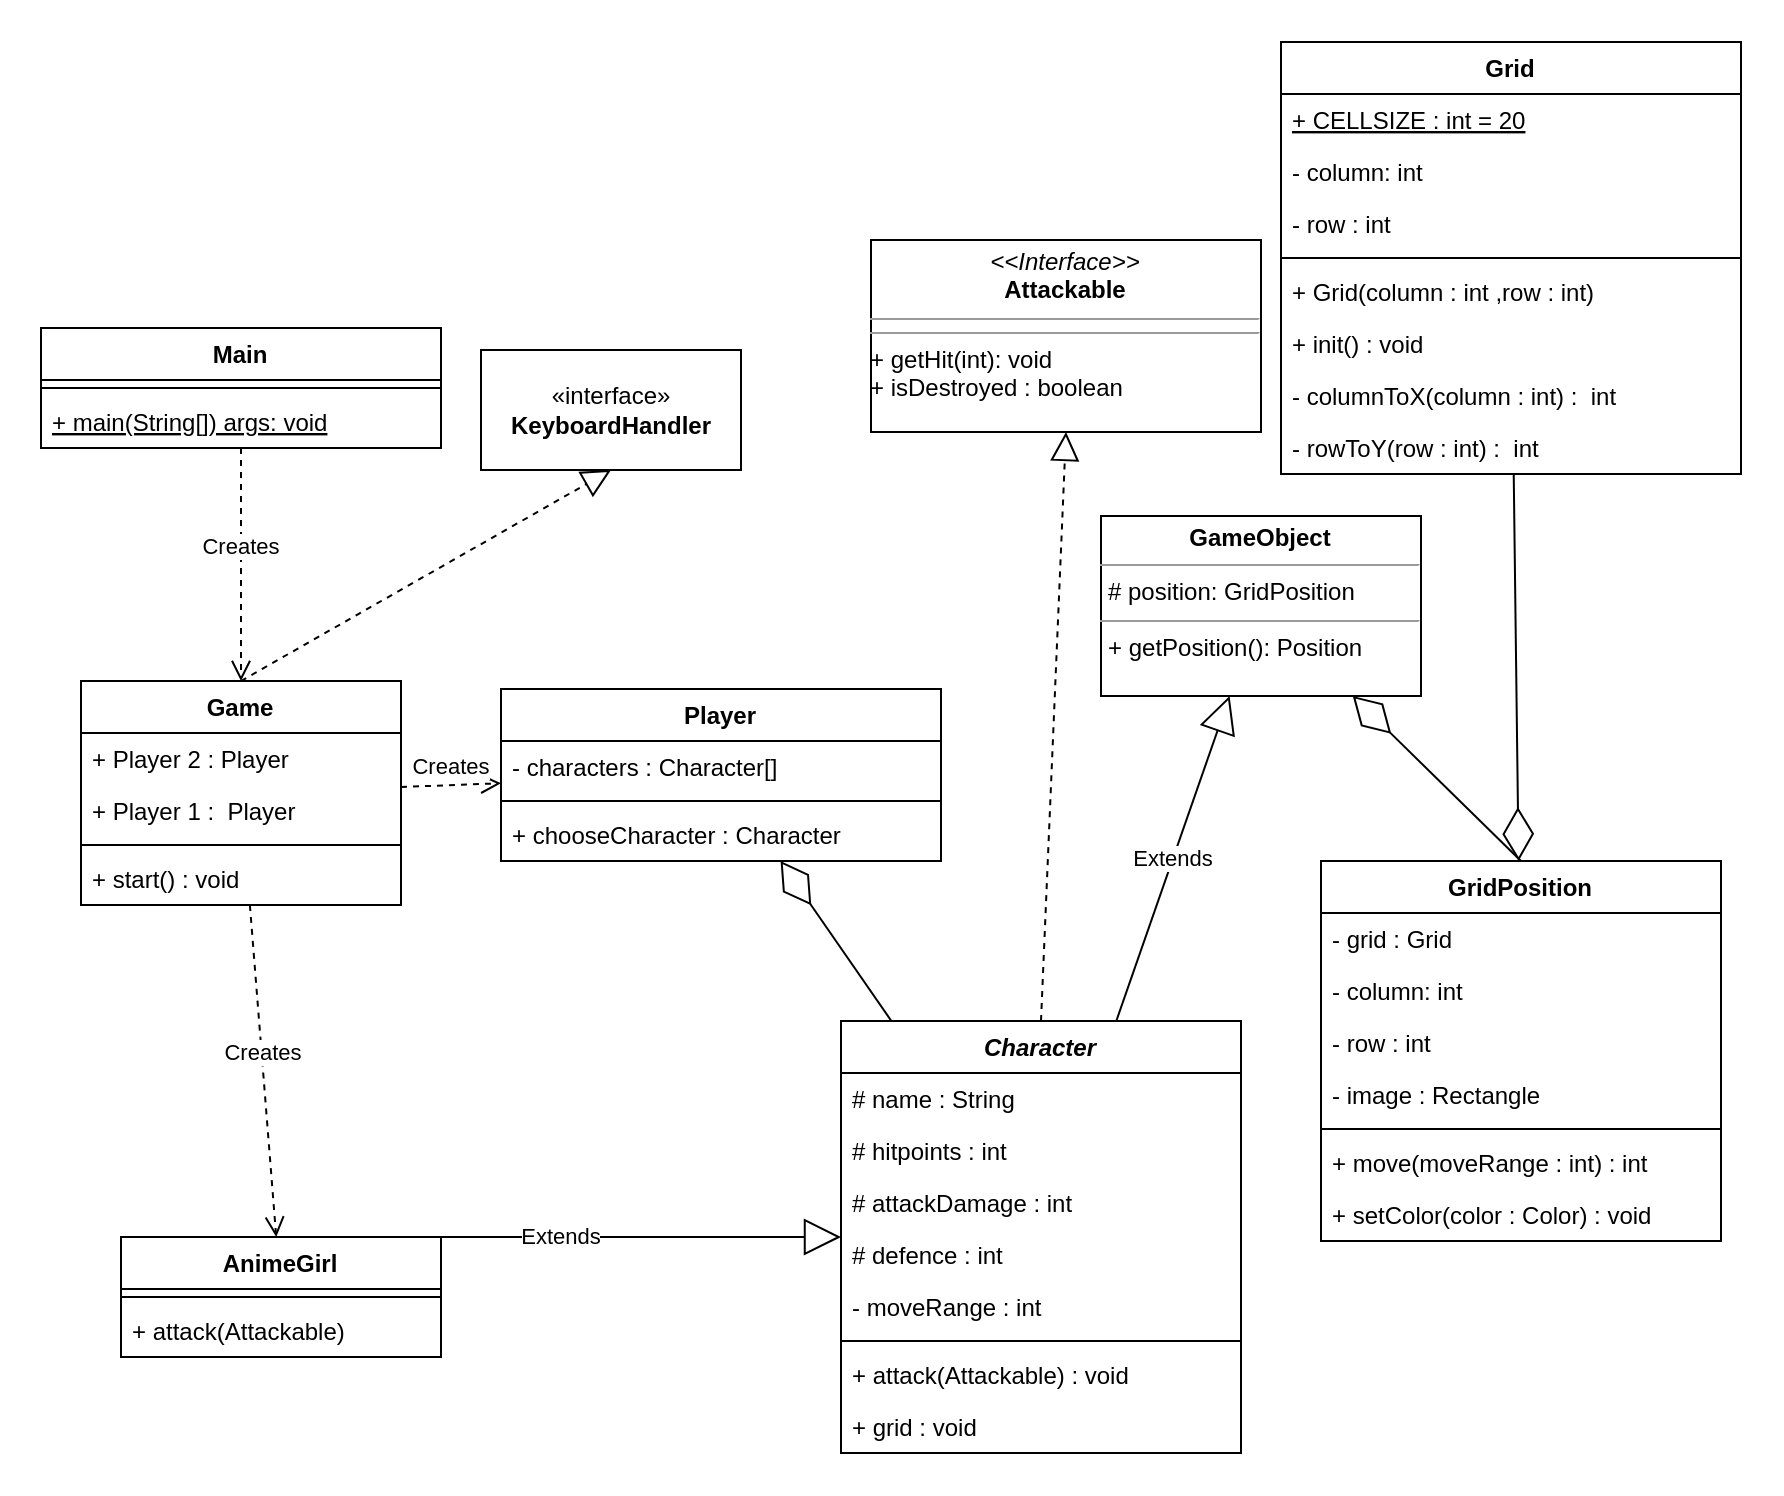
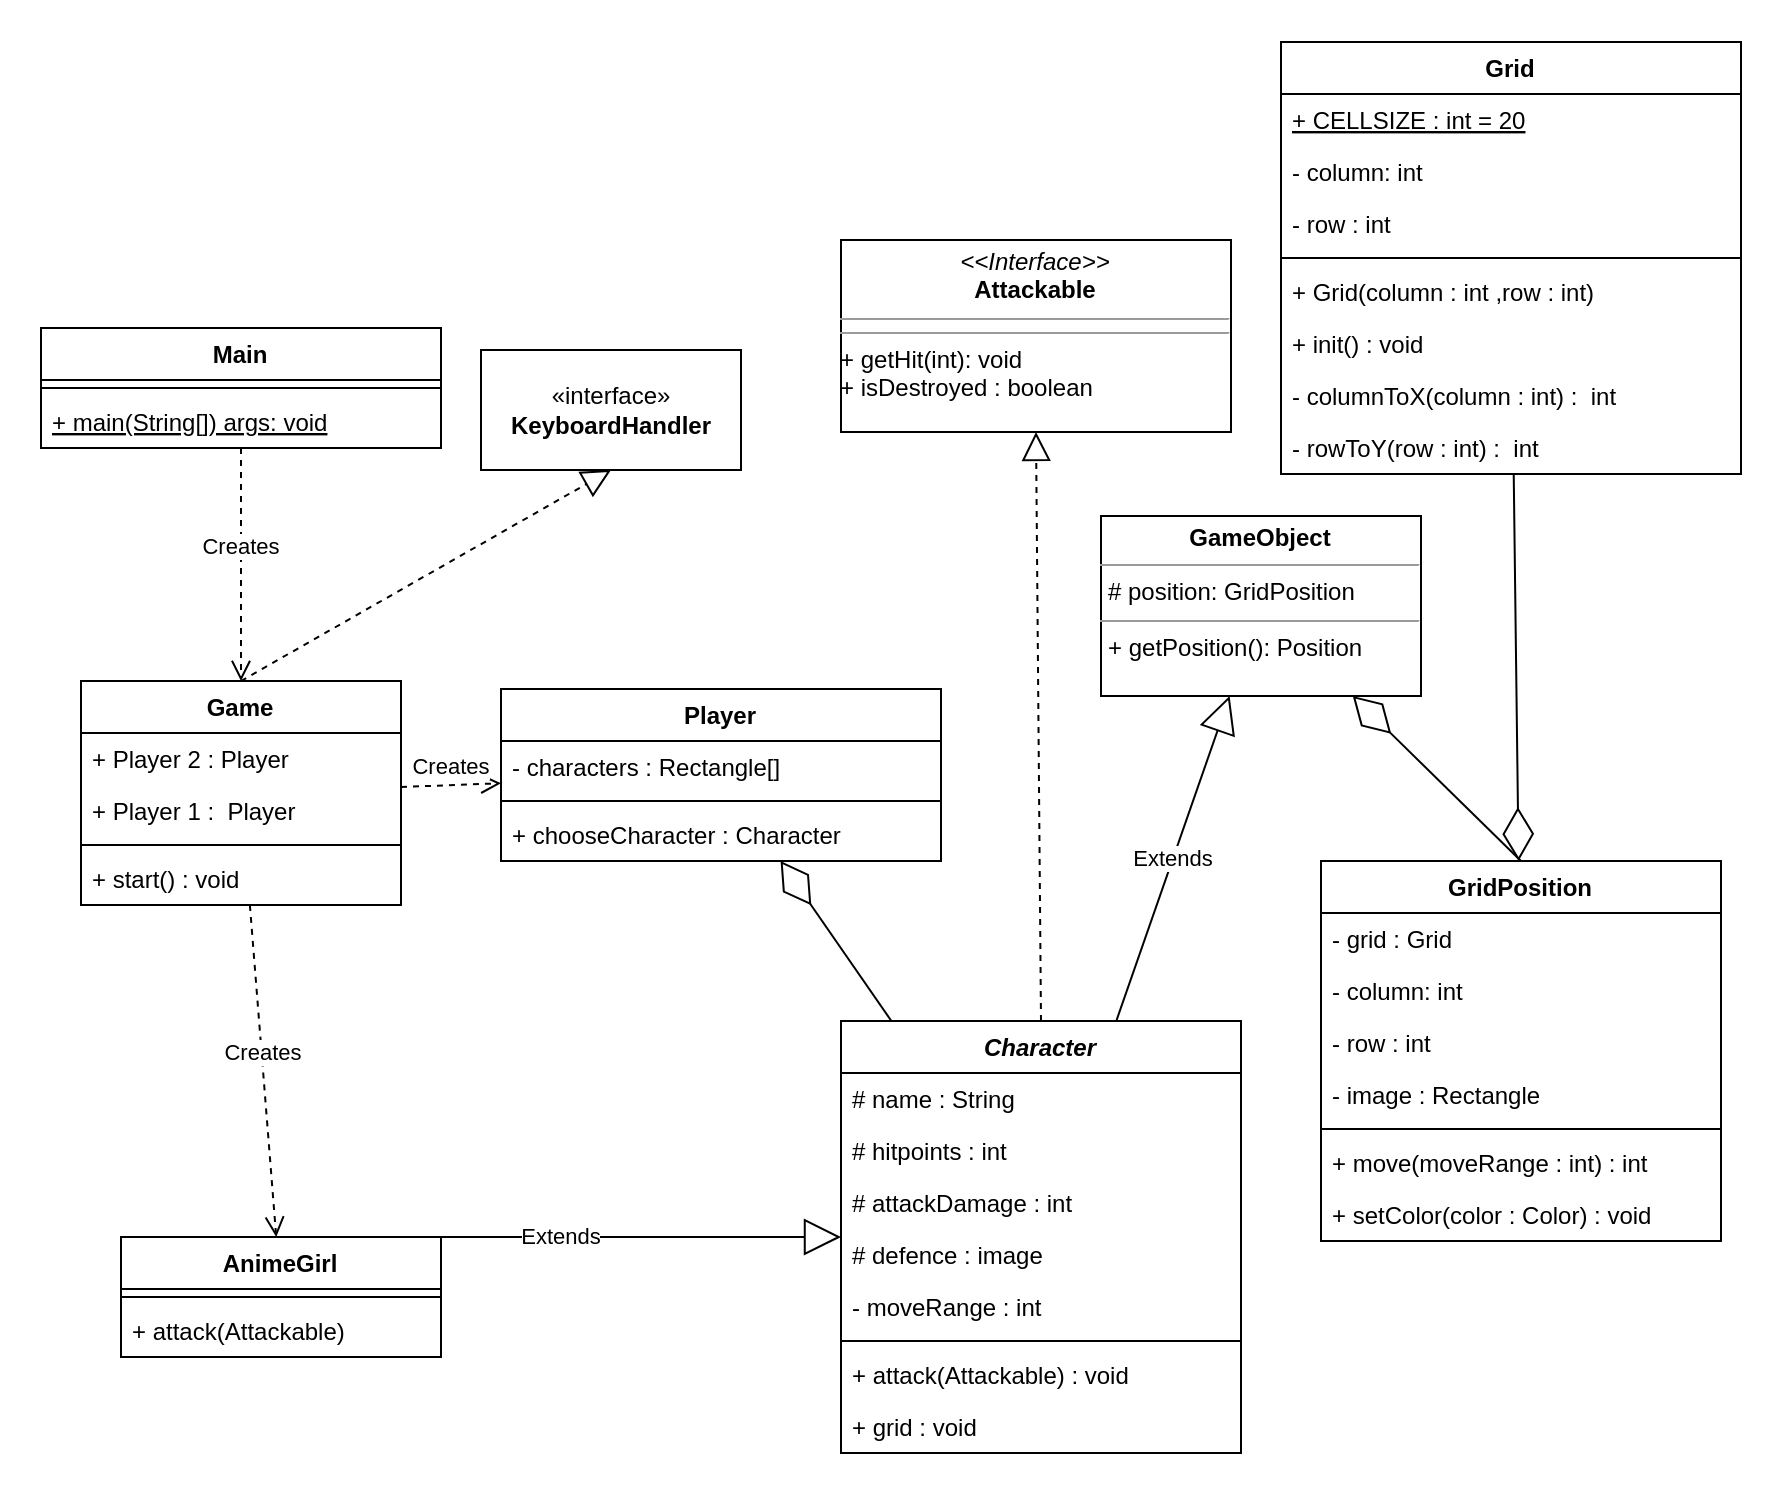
(1066, 336) -> (1036, 336)
(674, 768) -> (671, 768)
(937, 1256) -> (951, 1256)
